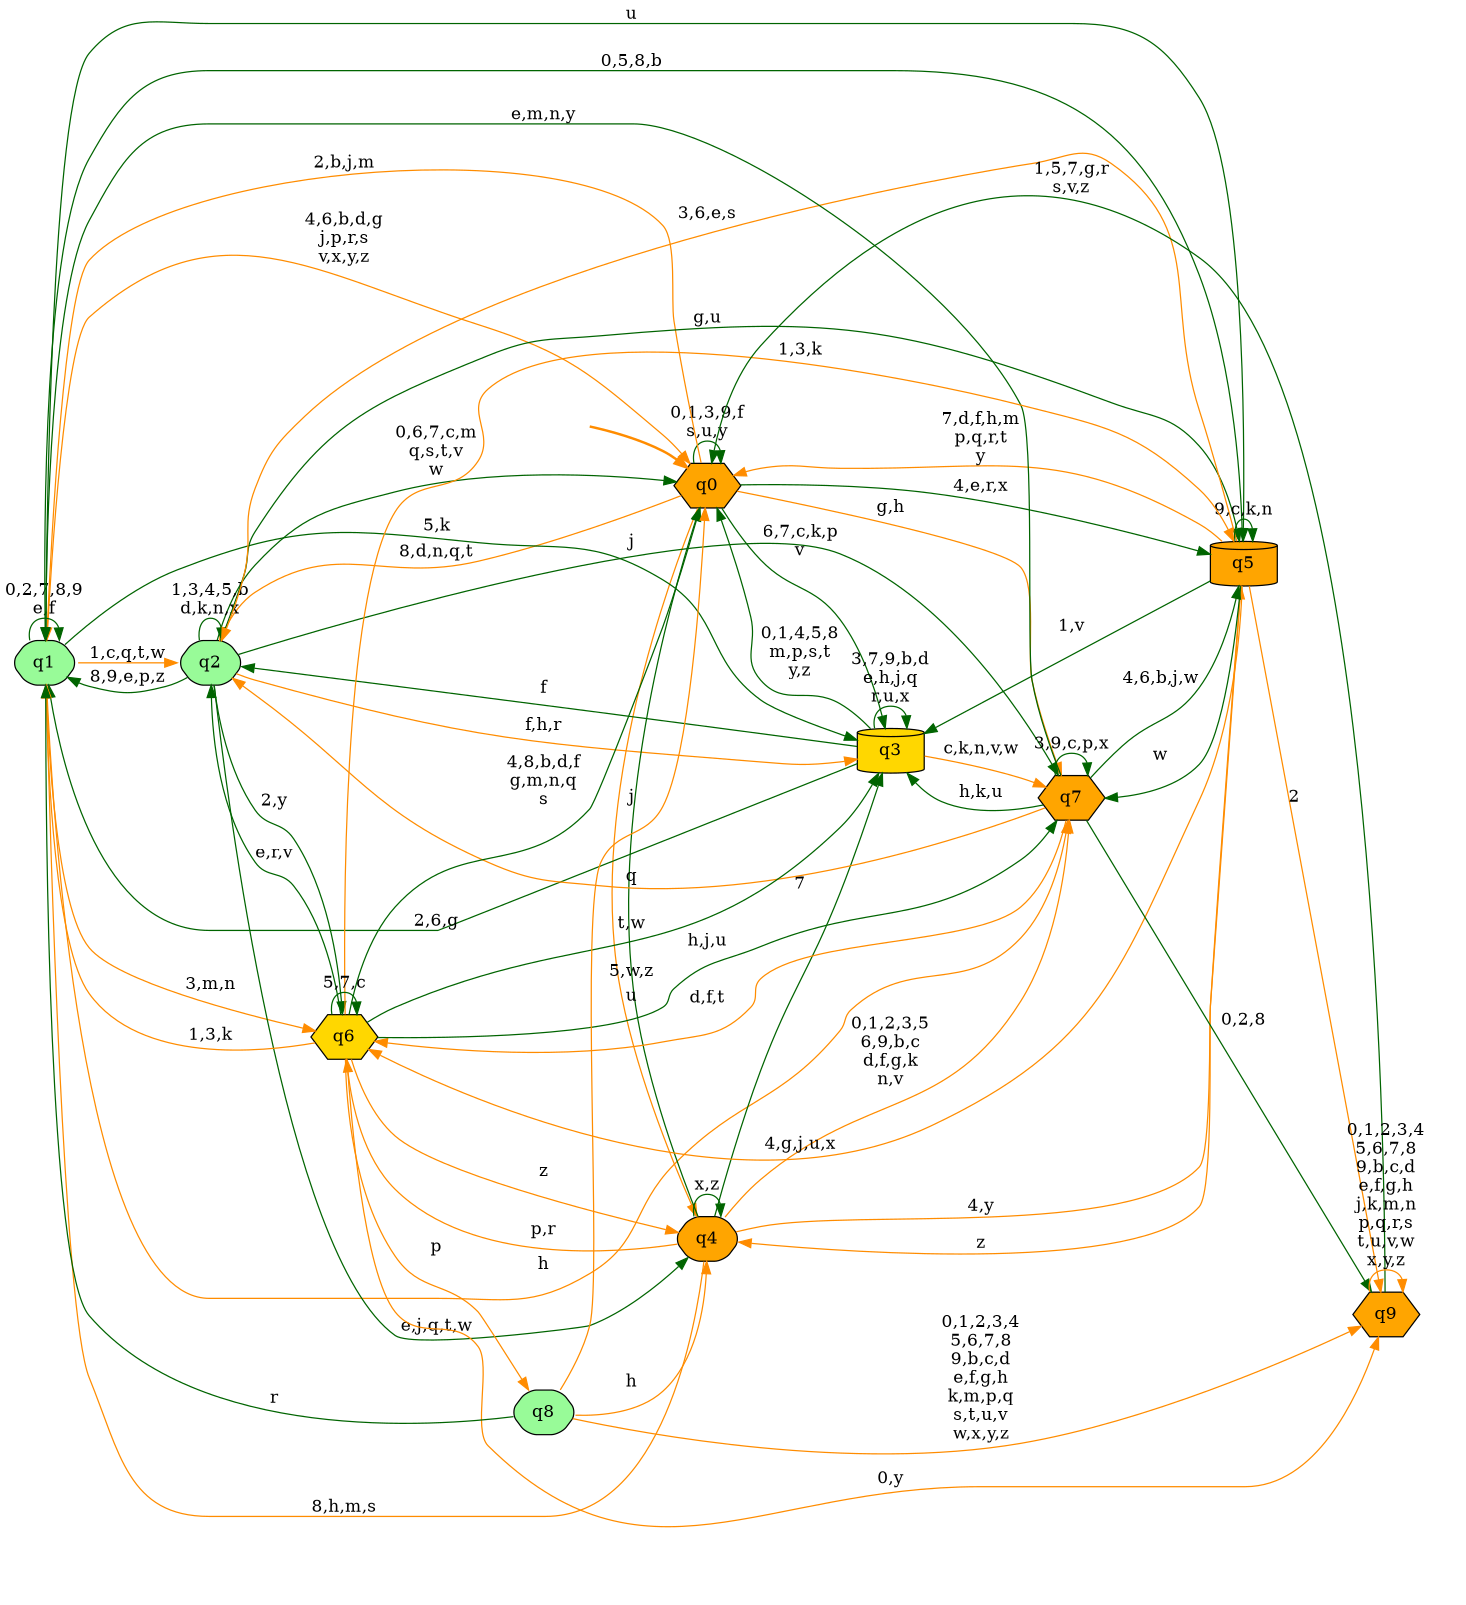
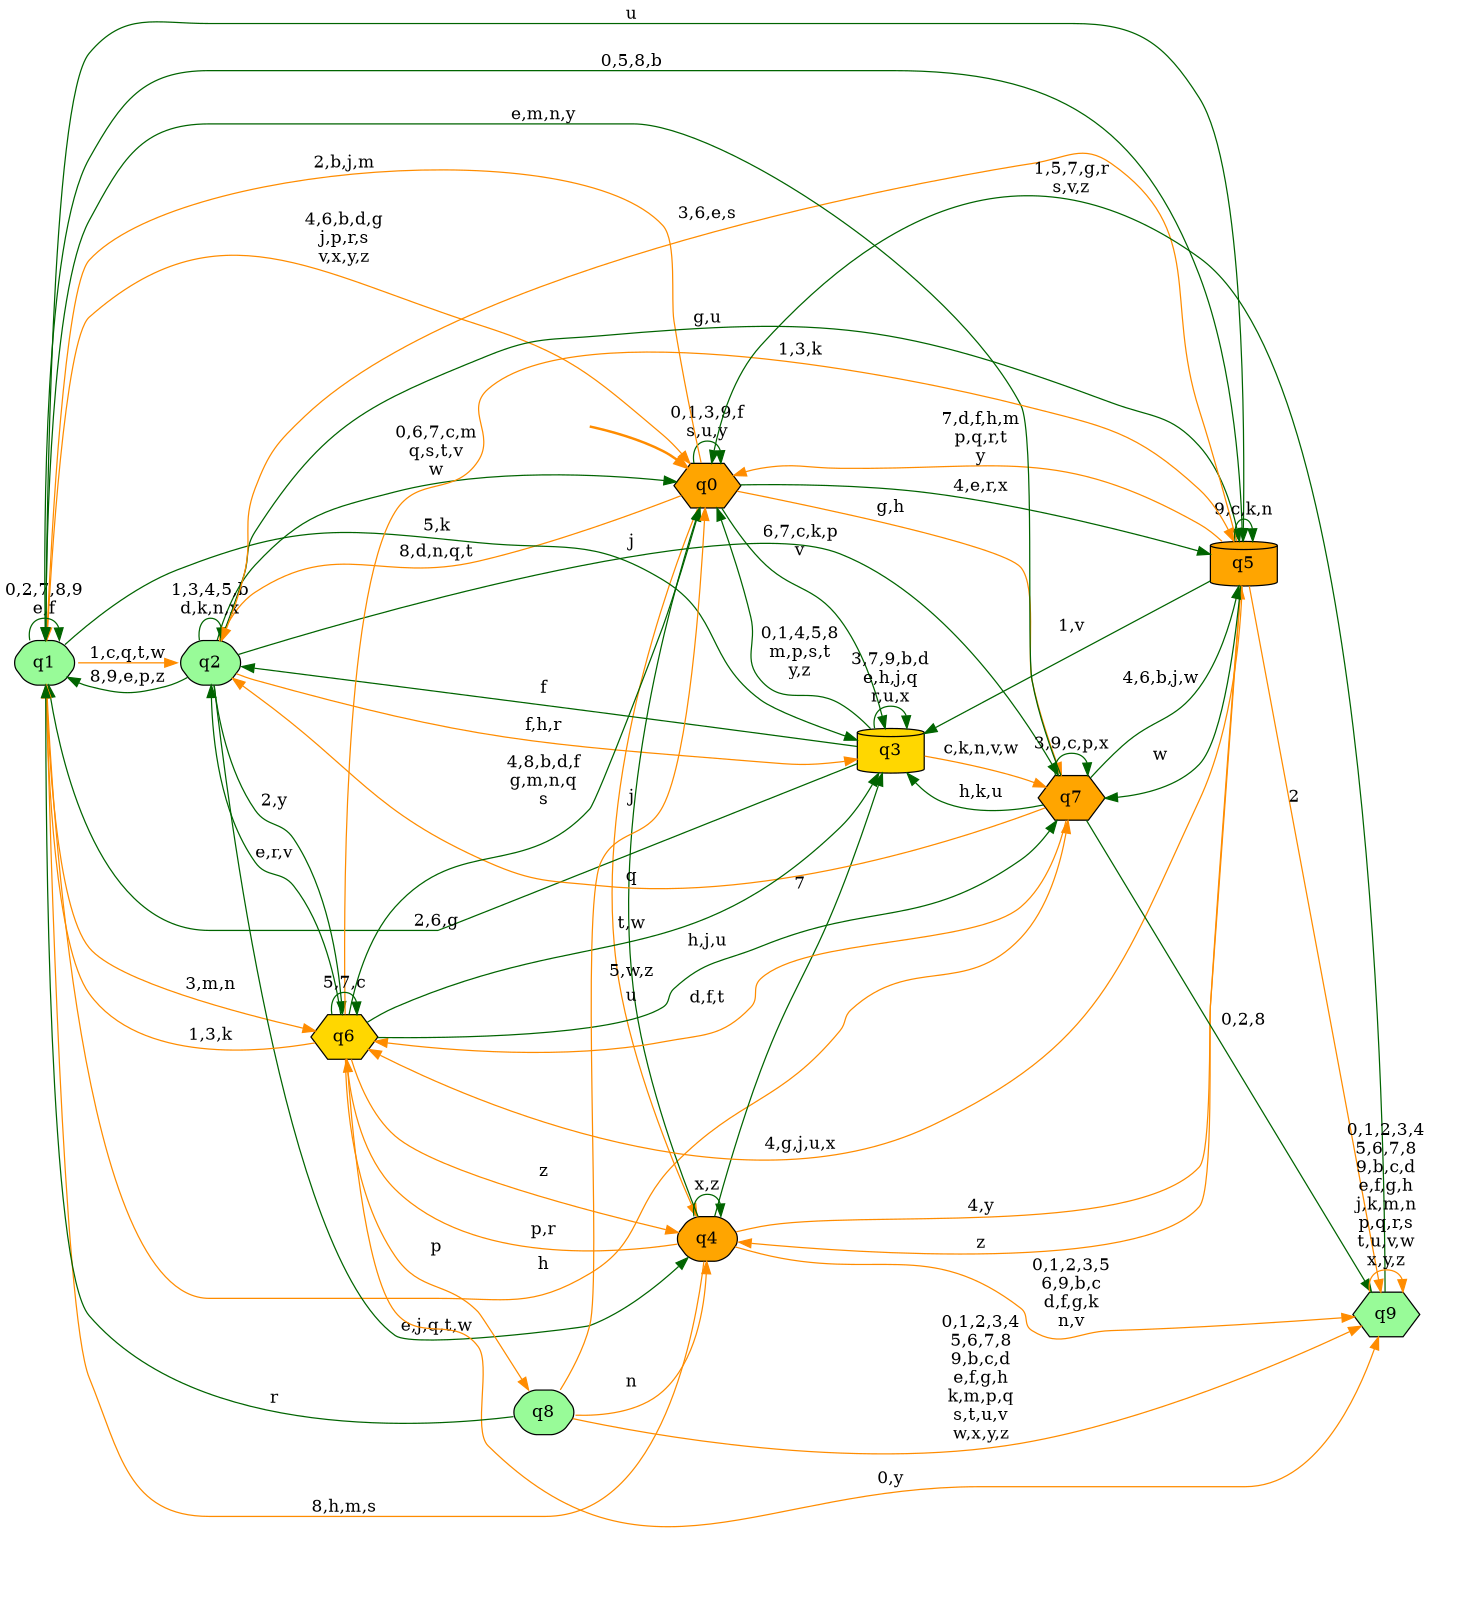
(954, 1072) -> (1028, 1327)
(1386, 1314) -> (1386, 1314)
(632, 1382) -> (632, 1382)
